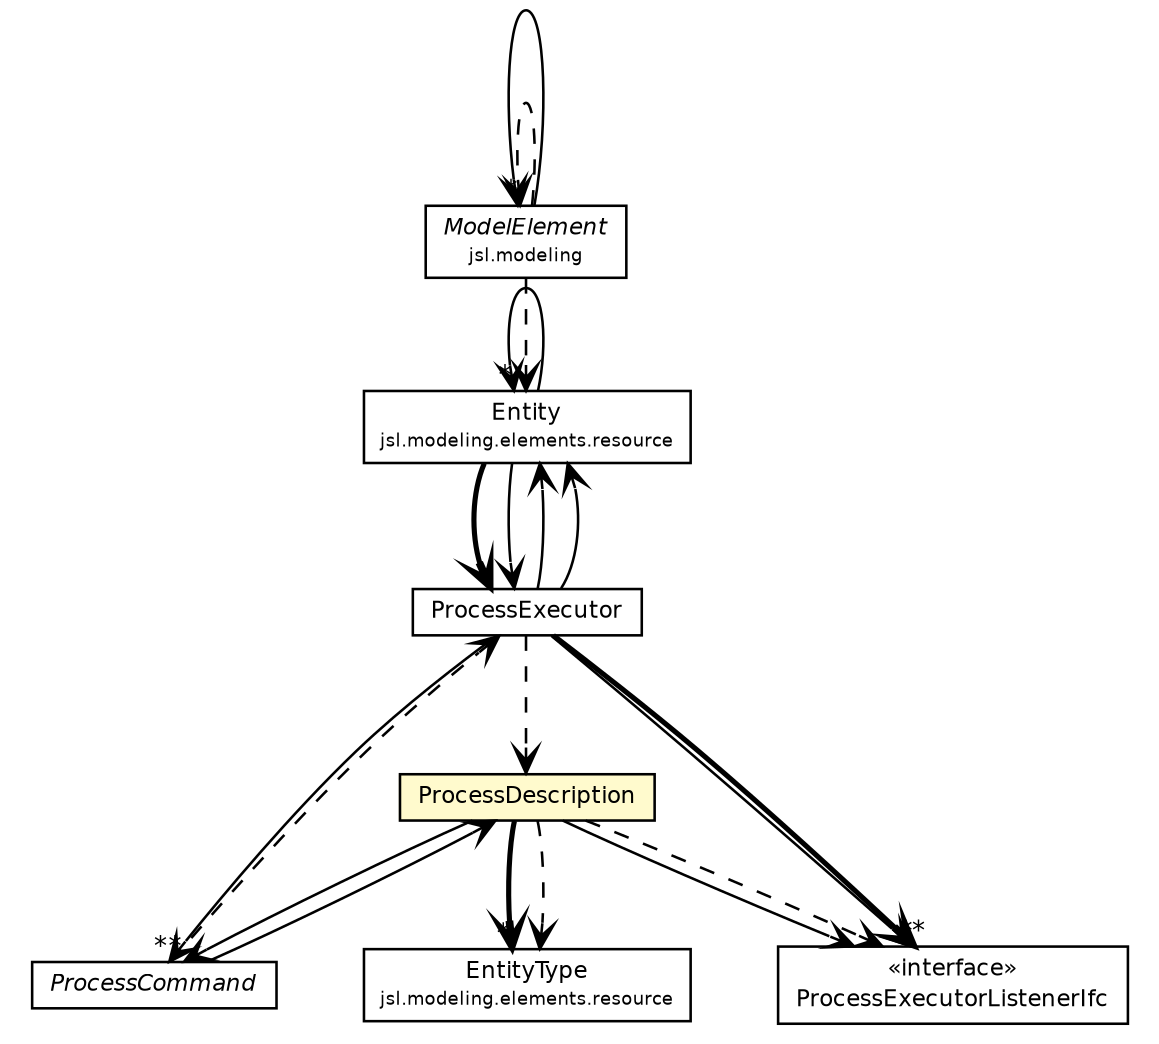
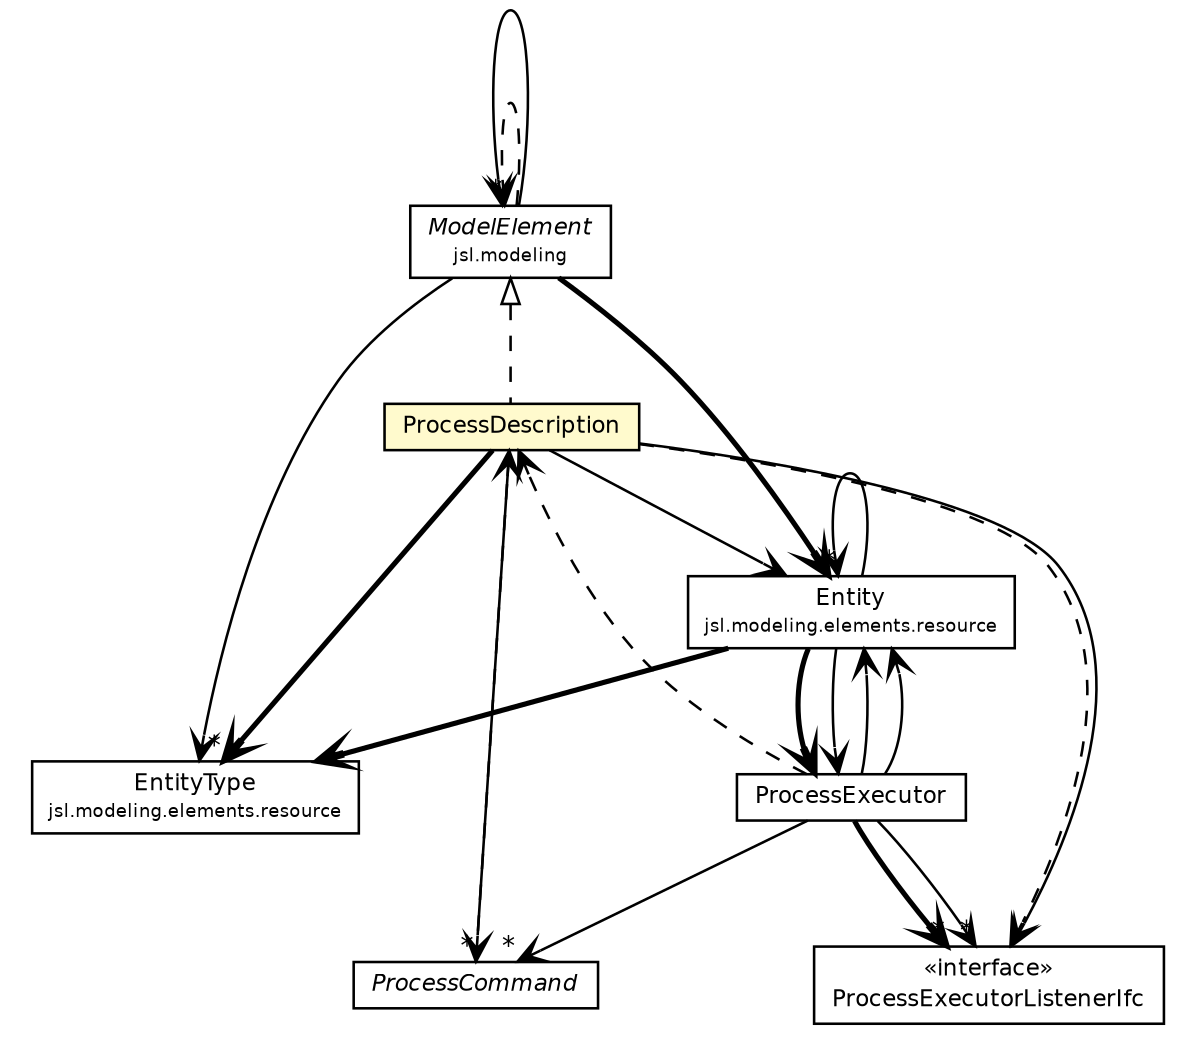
(526, 321) -> (701, 403)
none -> (511, 354)
none -> (283, 480)
none -> (656, 507)
none -> (535, 701)
(318, 800) -> none
(341, 899) -> (492, 719)
